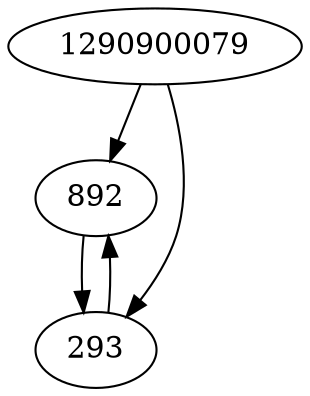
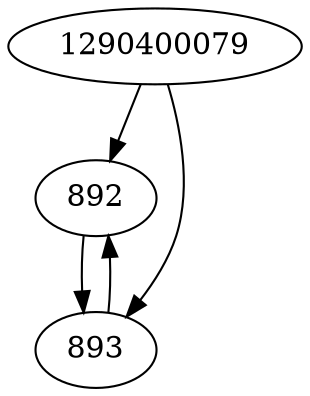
(155, 46) -> (155, 46)
(96, 350) -> (96, 350)
